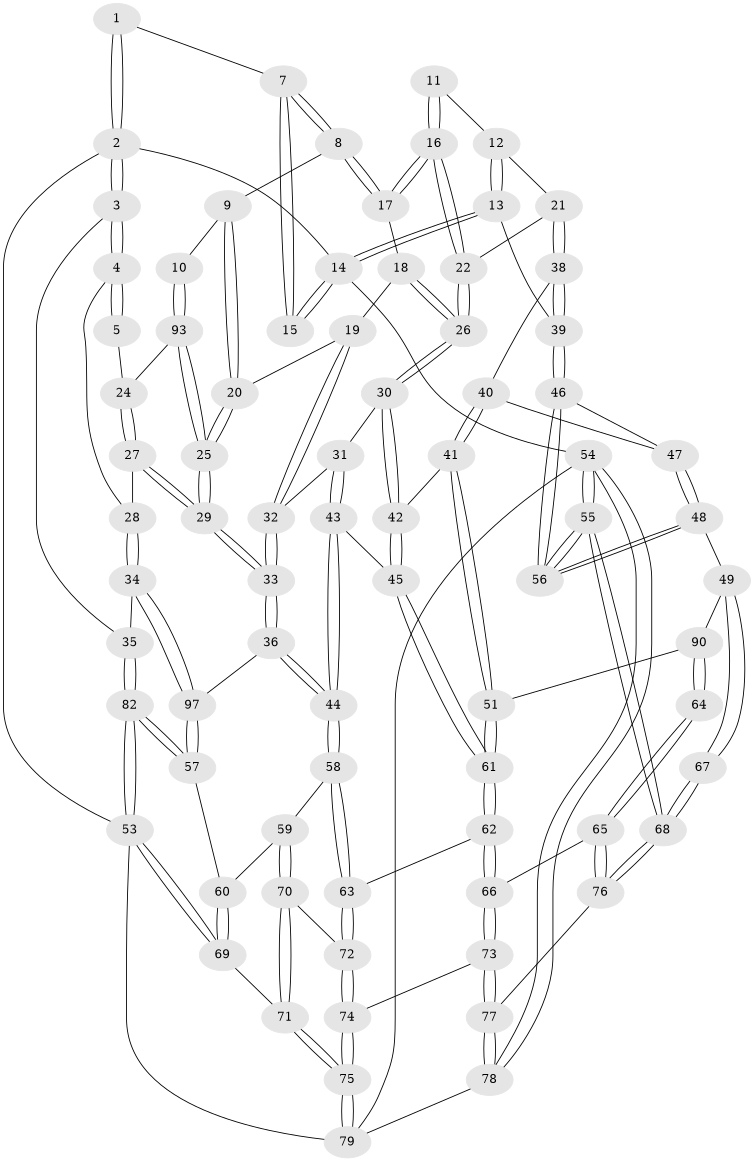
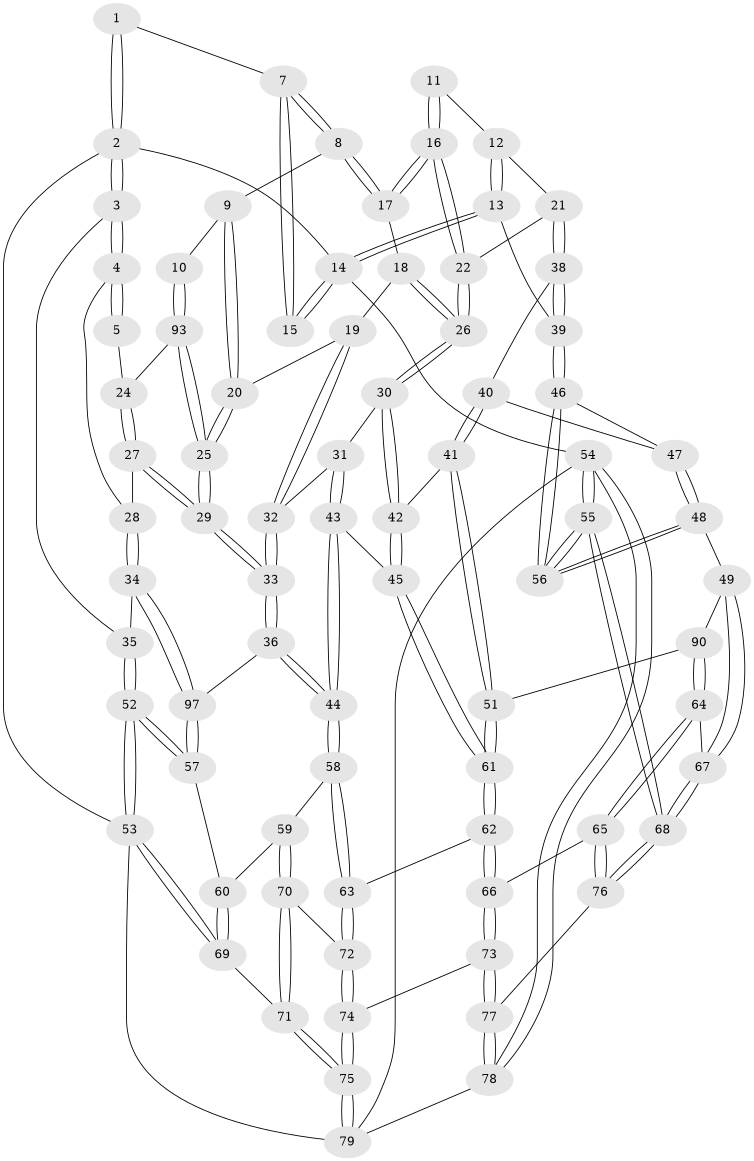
(130, 705) -> (130, 705)
none -> (701, 737)
